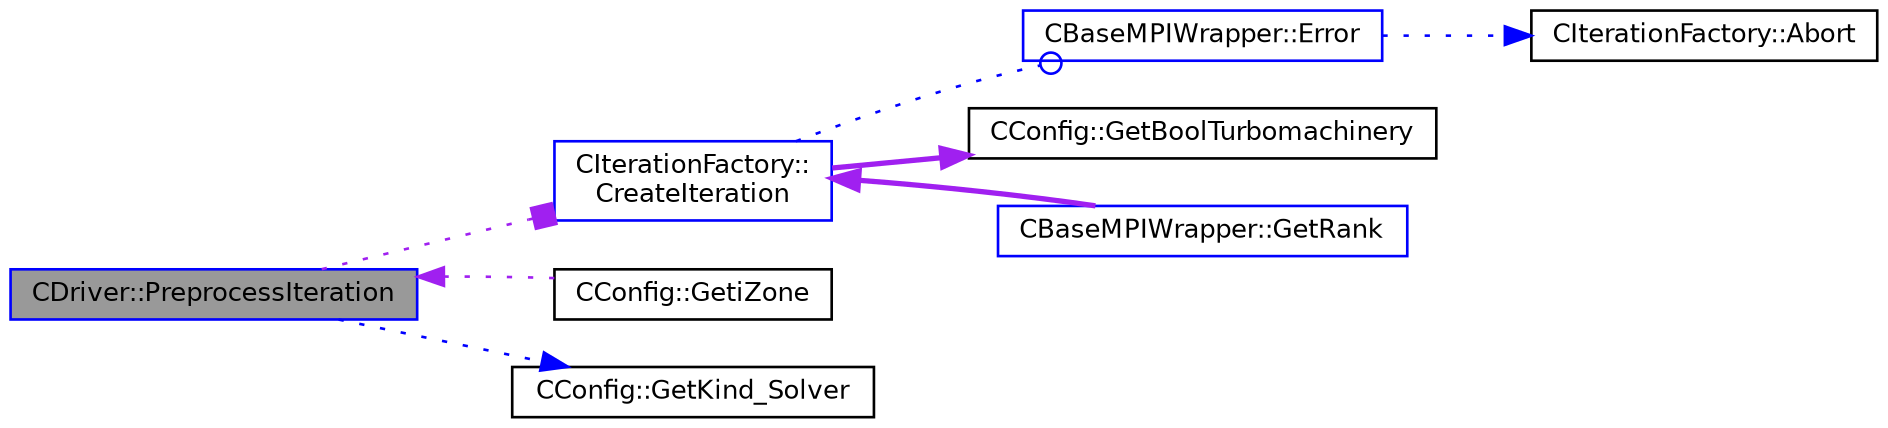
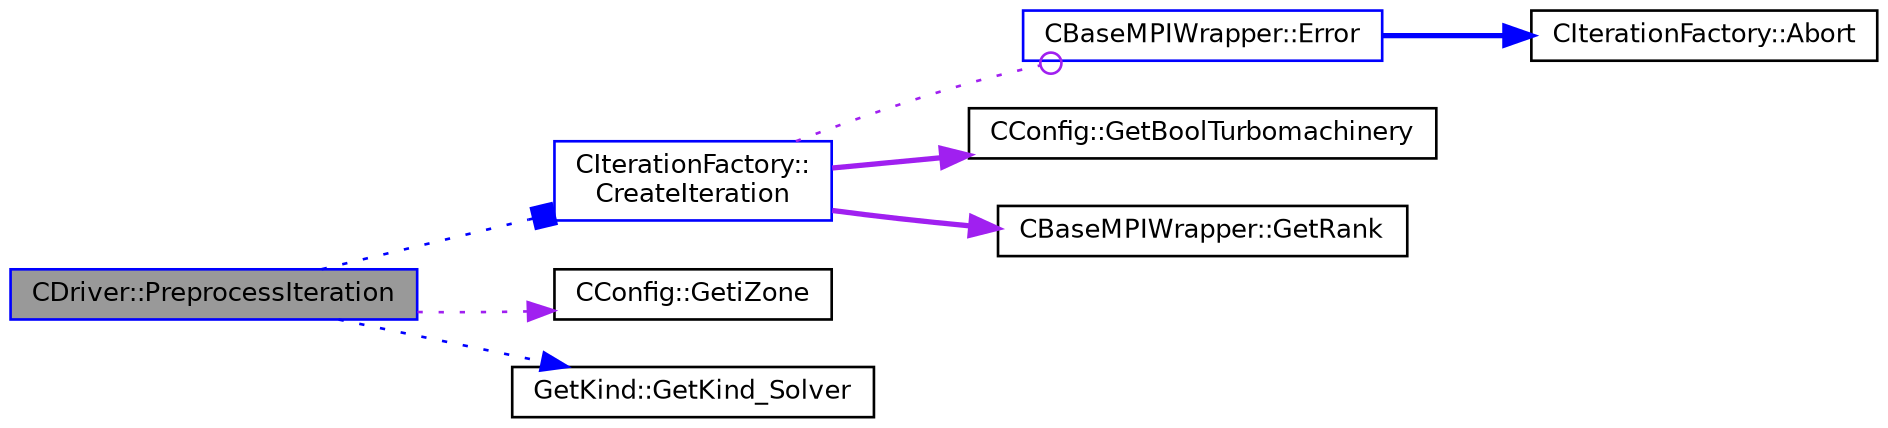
(1443, 36) -> (1443, 36)
(917, 99) -> (917, 99)
(977, 191) -> (901, 219)
(1203, 231) -> (1203, 231)
(425, 244) -> (425, 244)
(500, 277) -> (473, 312)
(693, 392) -> (693, 392)
